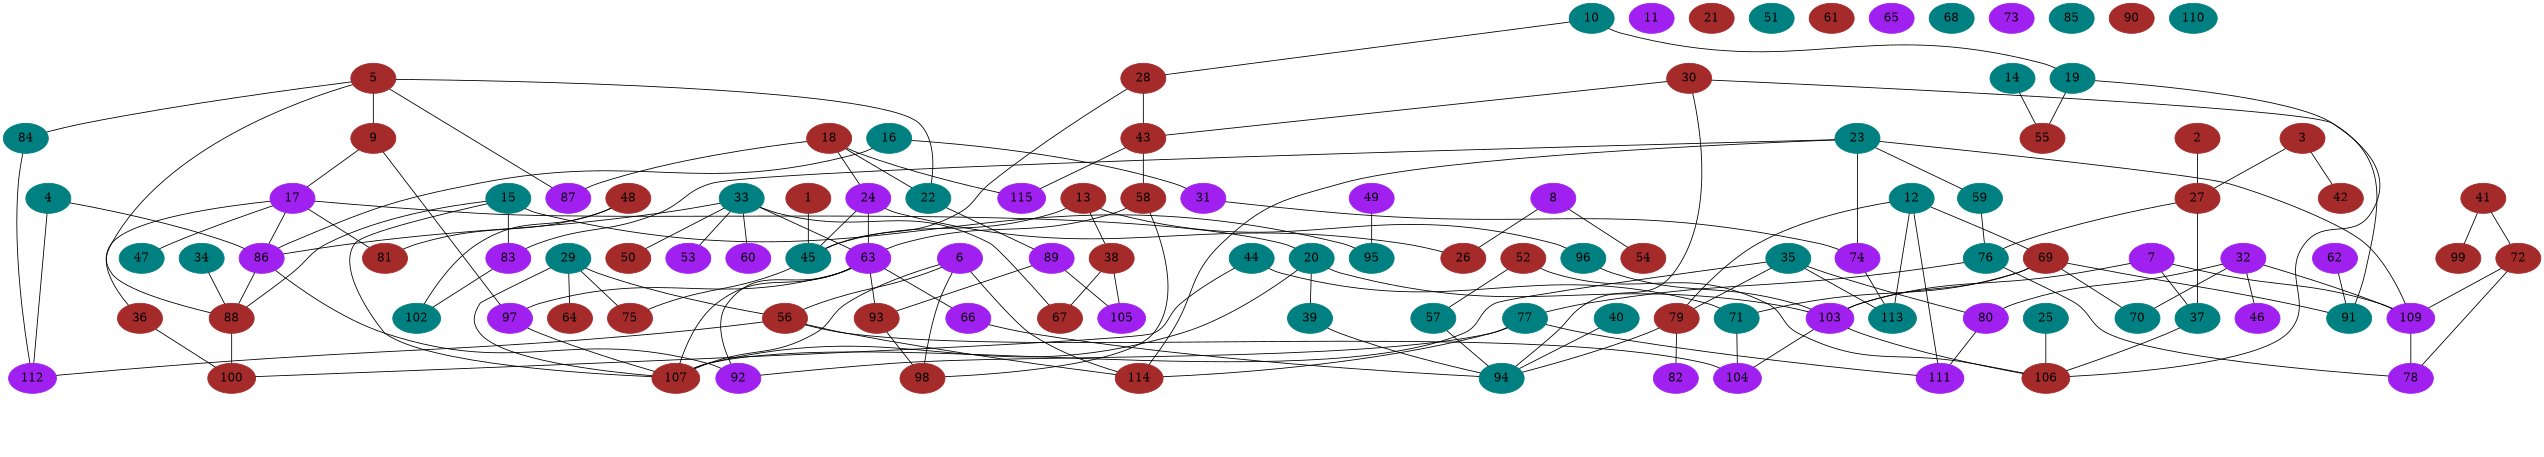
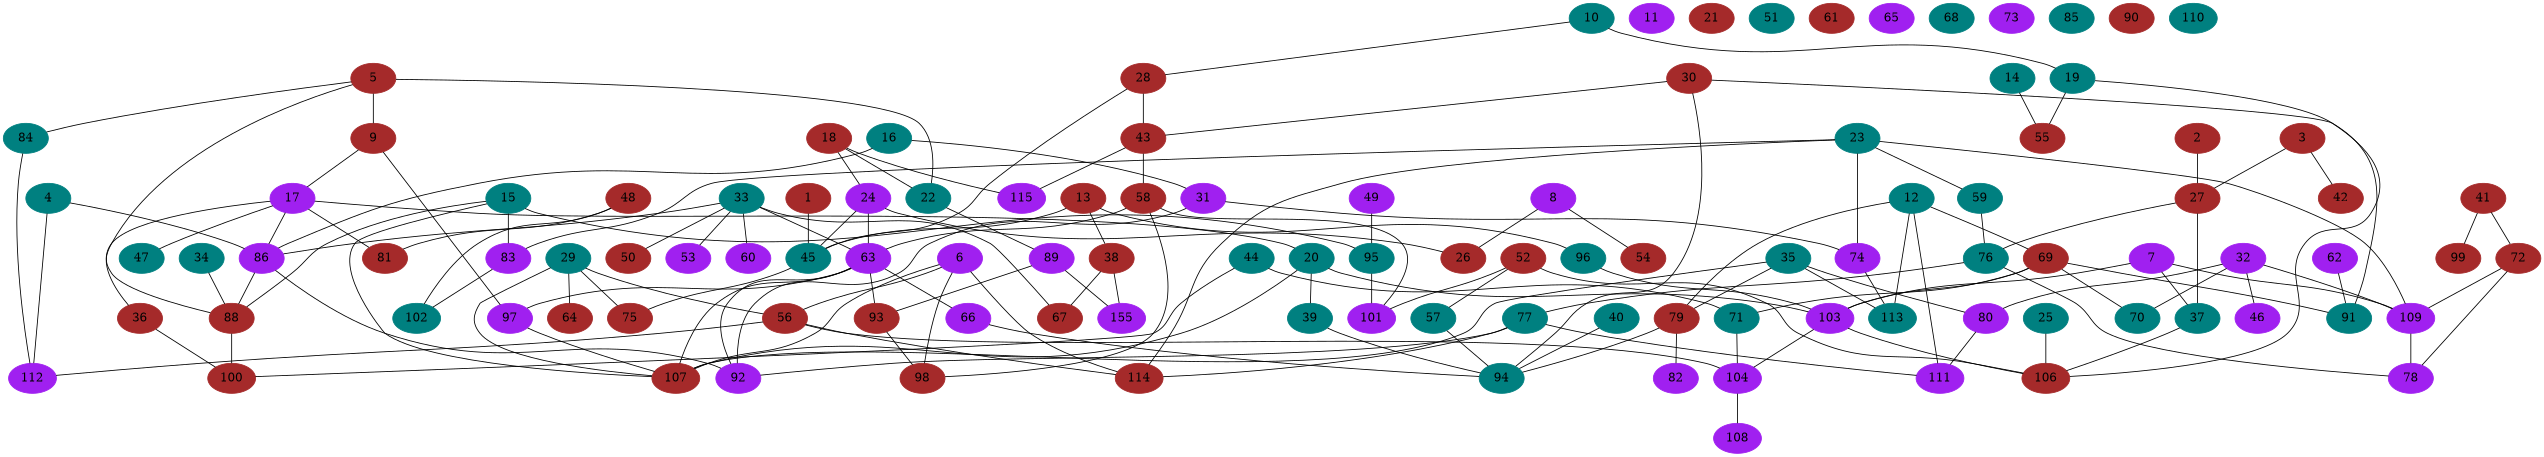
(568, 198) -> none
none -> (931, 243)
(1122, 318) -> (1122, 318)
none -> (1372, 318)
none -> (1738, 438)
